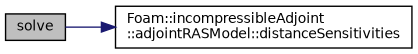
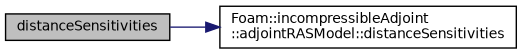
(35, 27) -> (88, 27)
